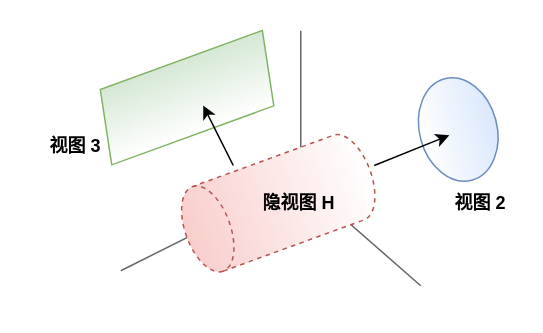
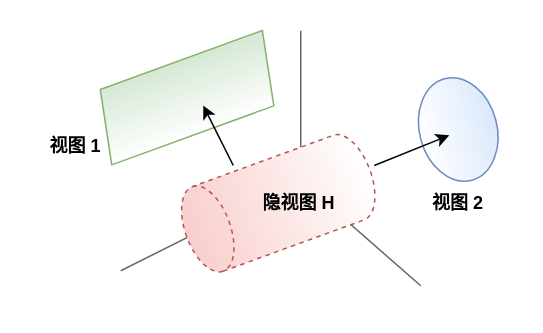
(76, 146) -> (76, 146)
(481, 203) -> (458, 203)
